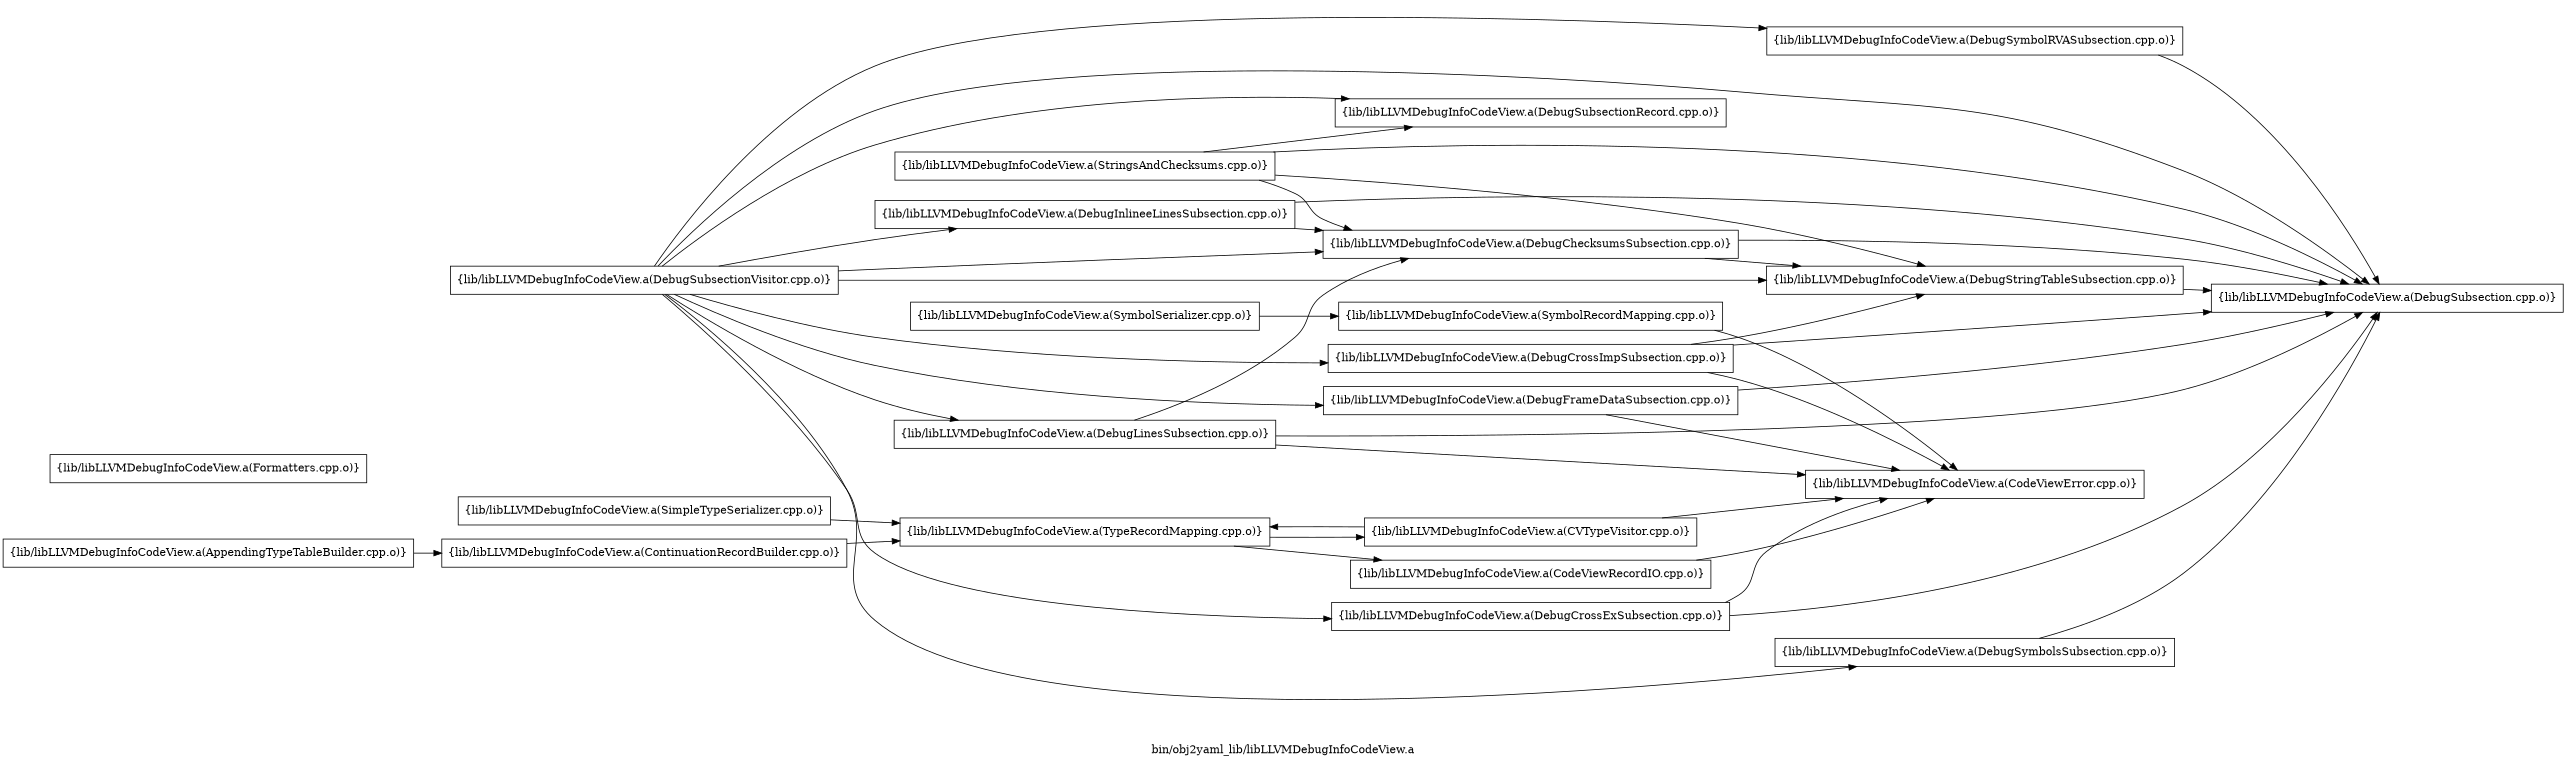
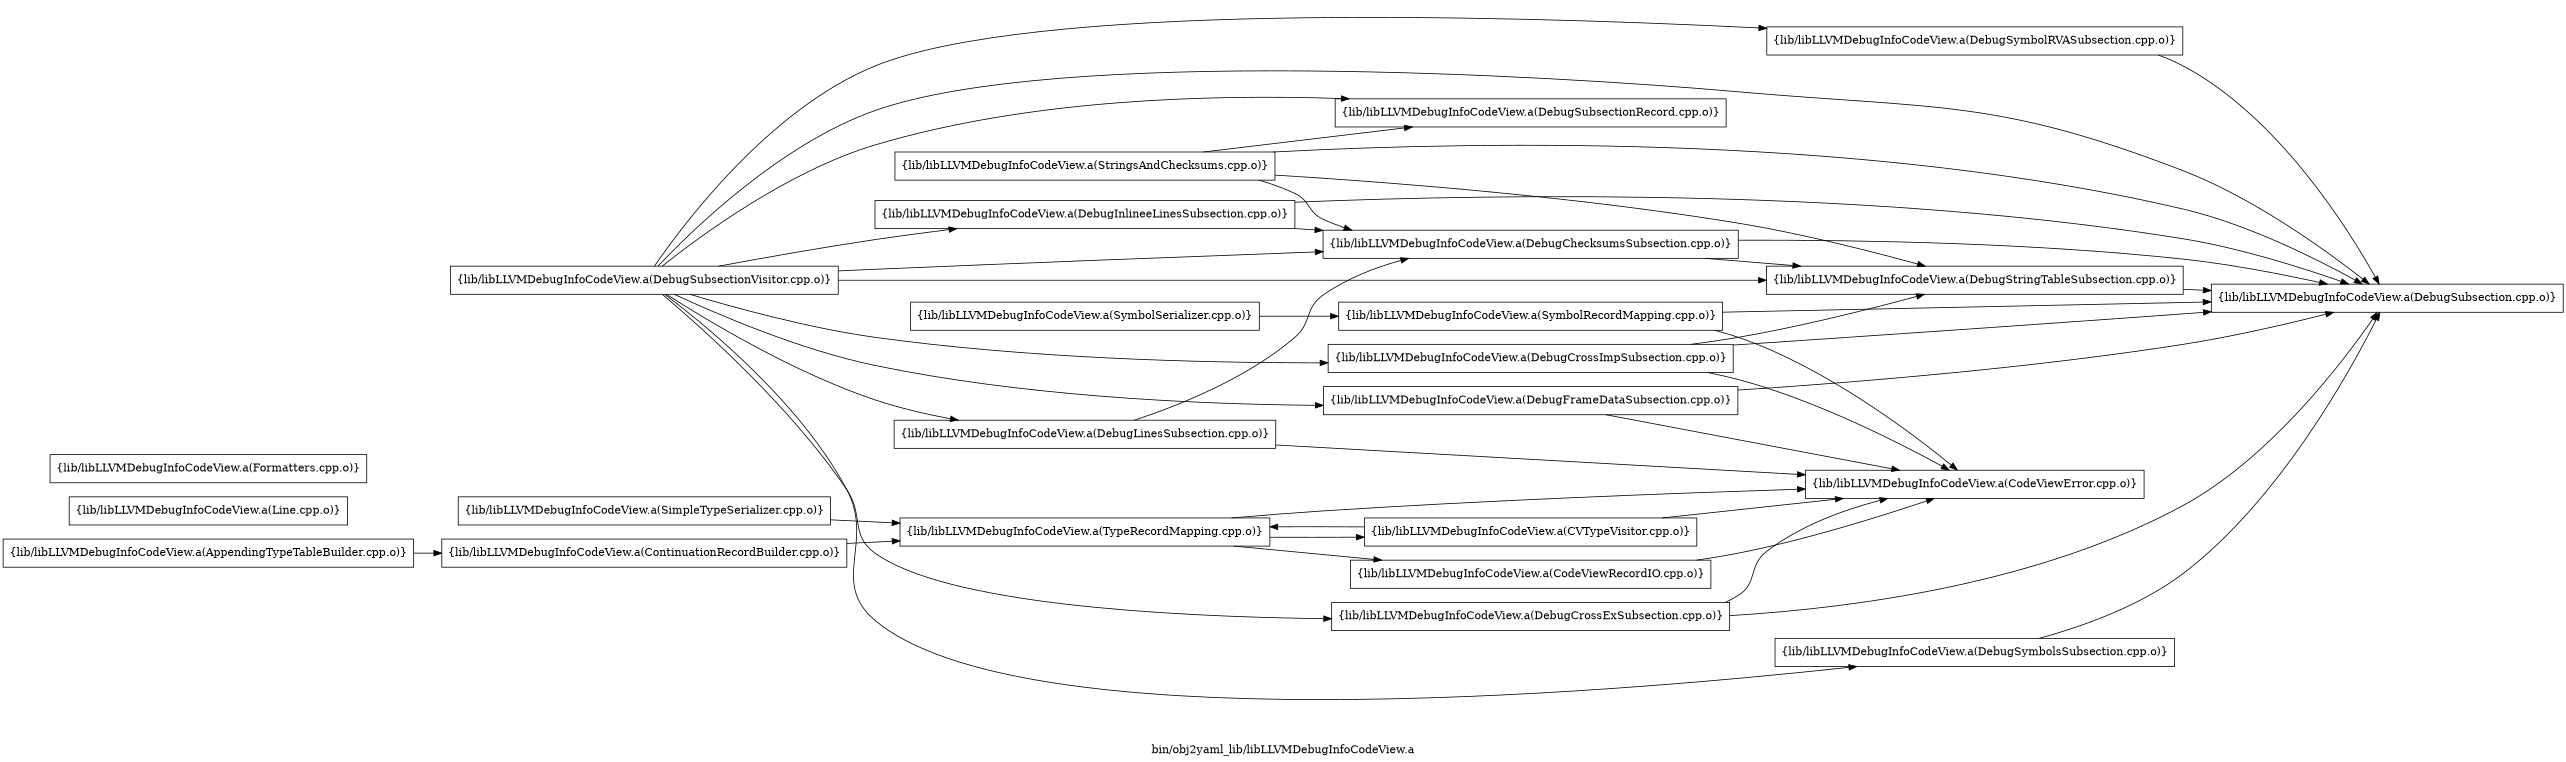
(1825, 426) -> (1963, 307)
none -> (1514, 500)
none -> (208, 511)
